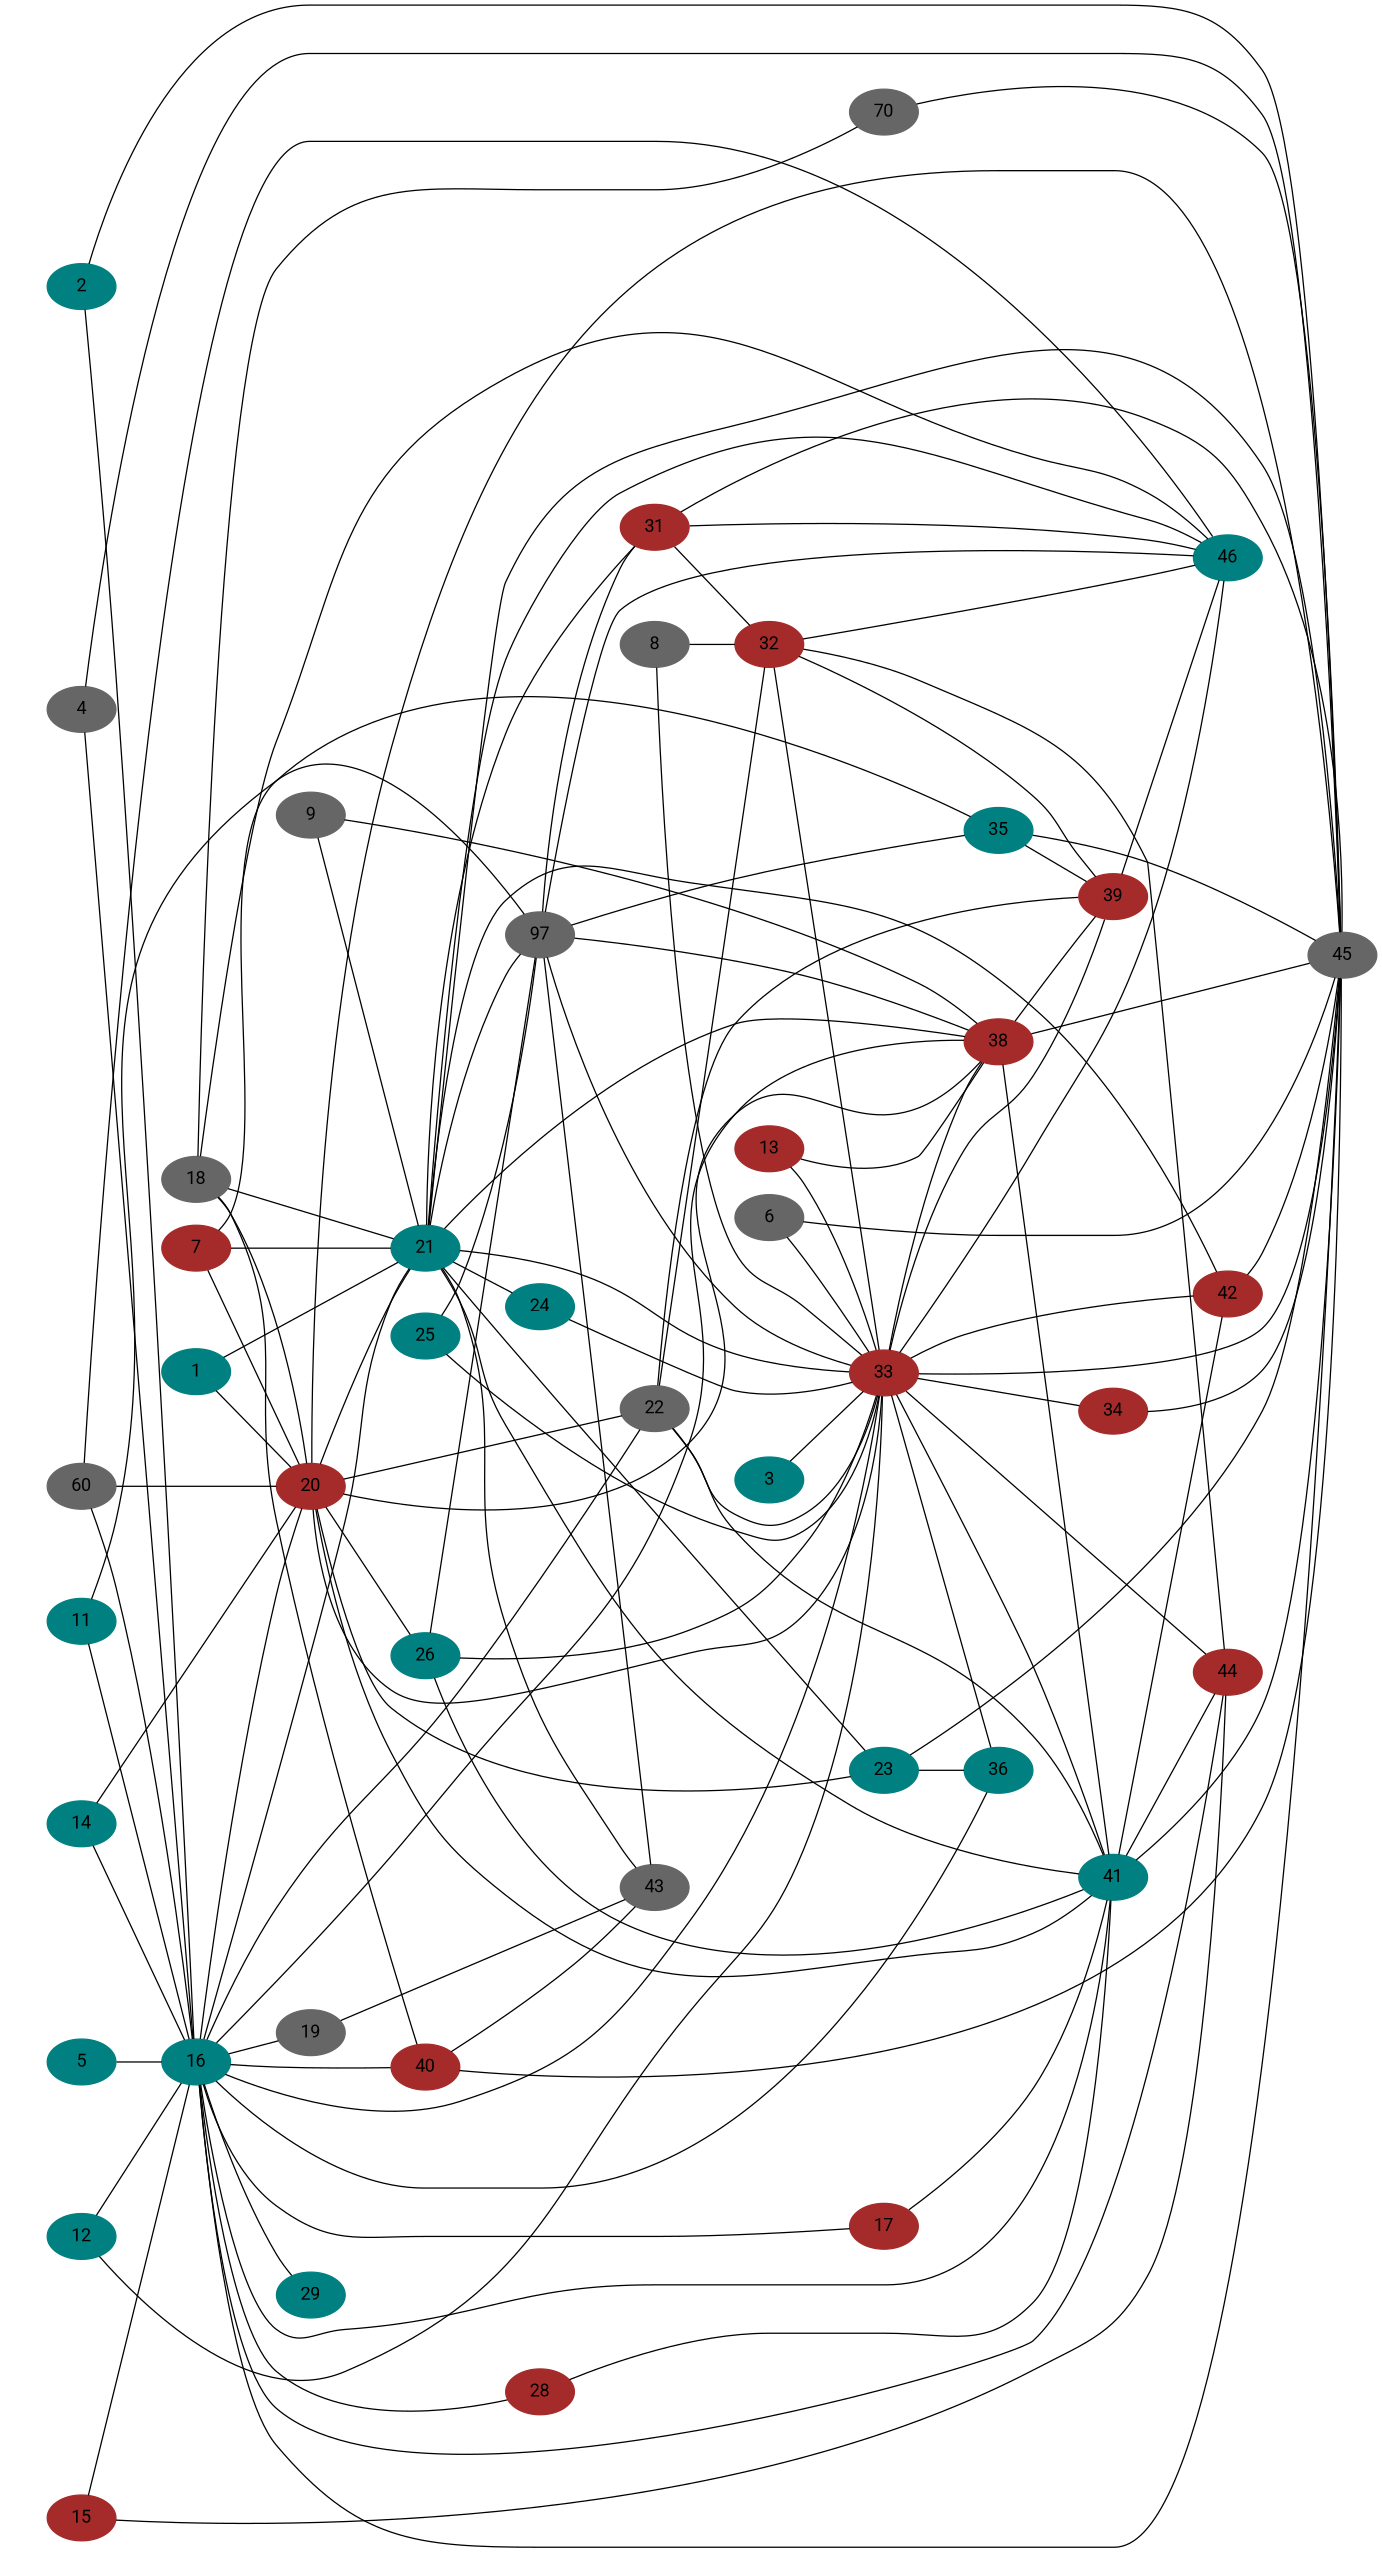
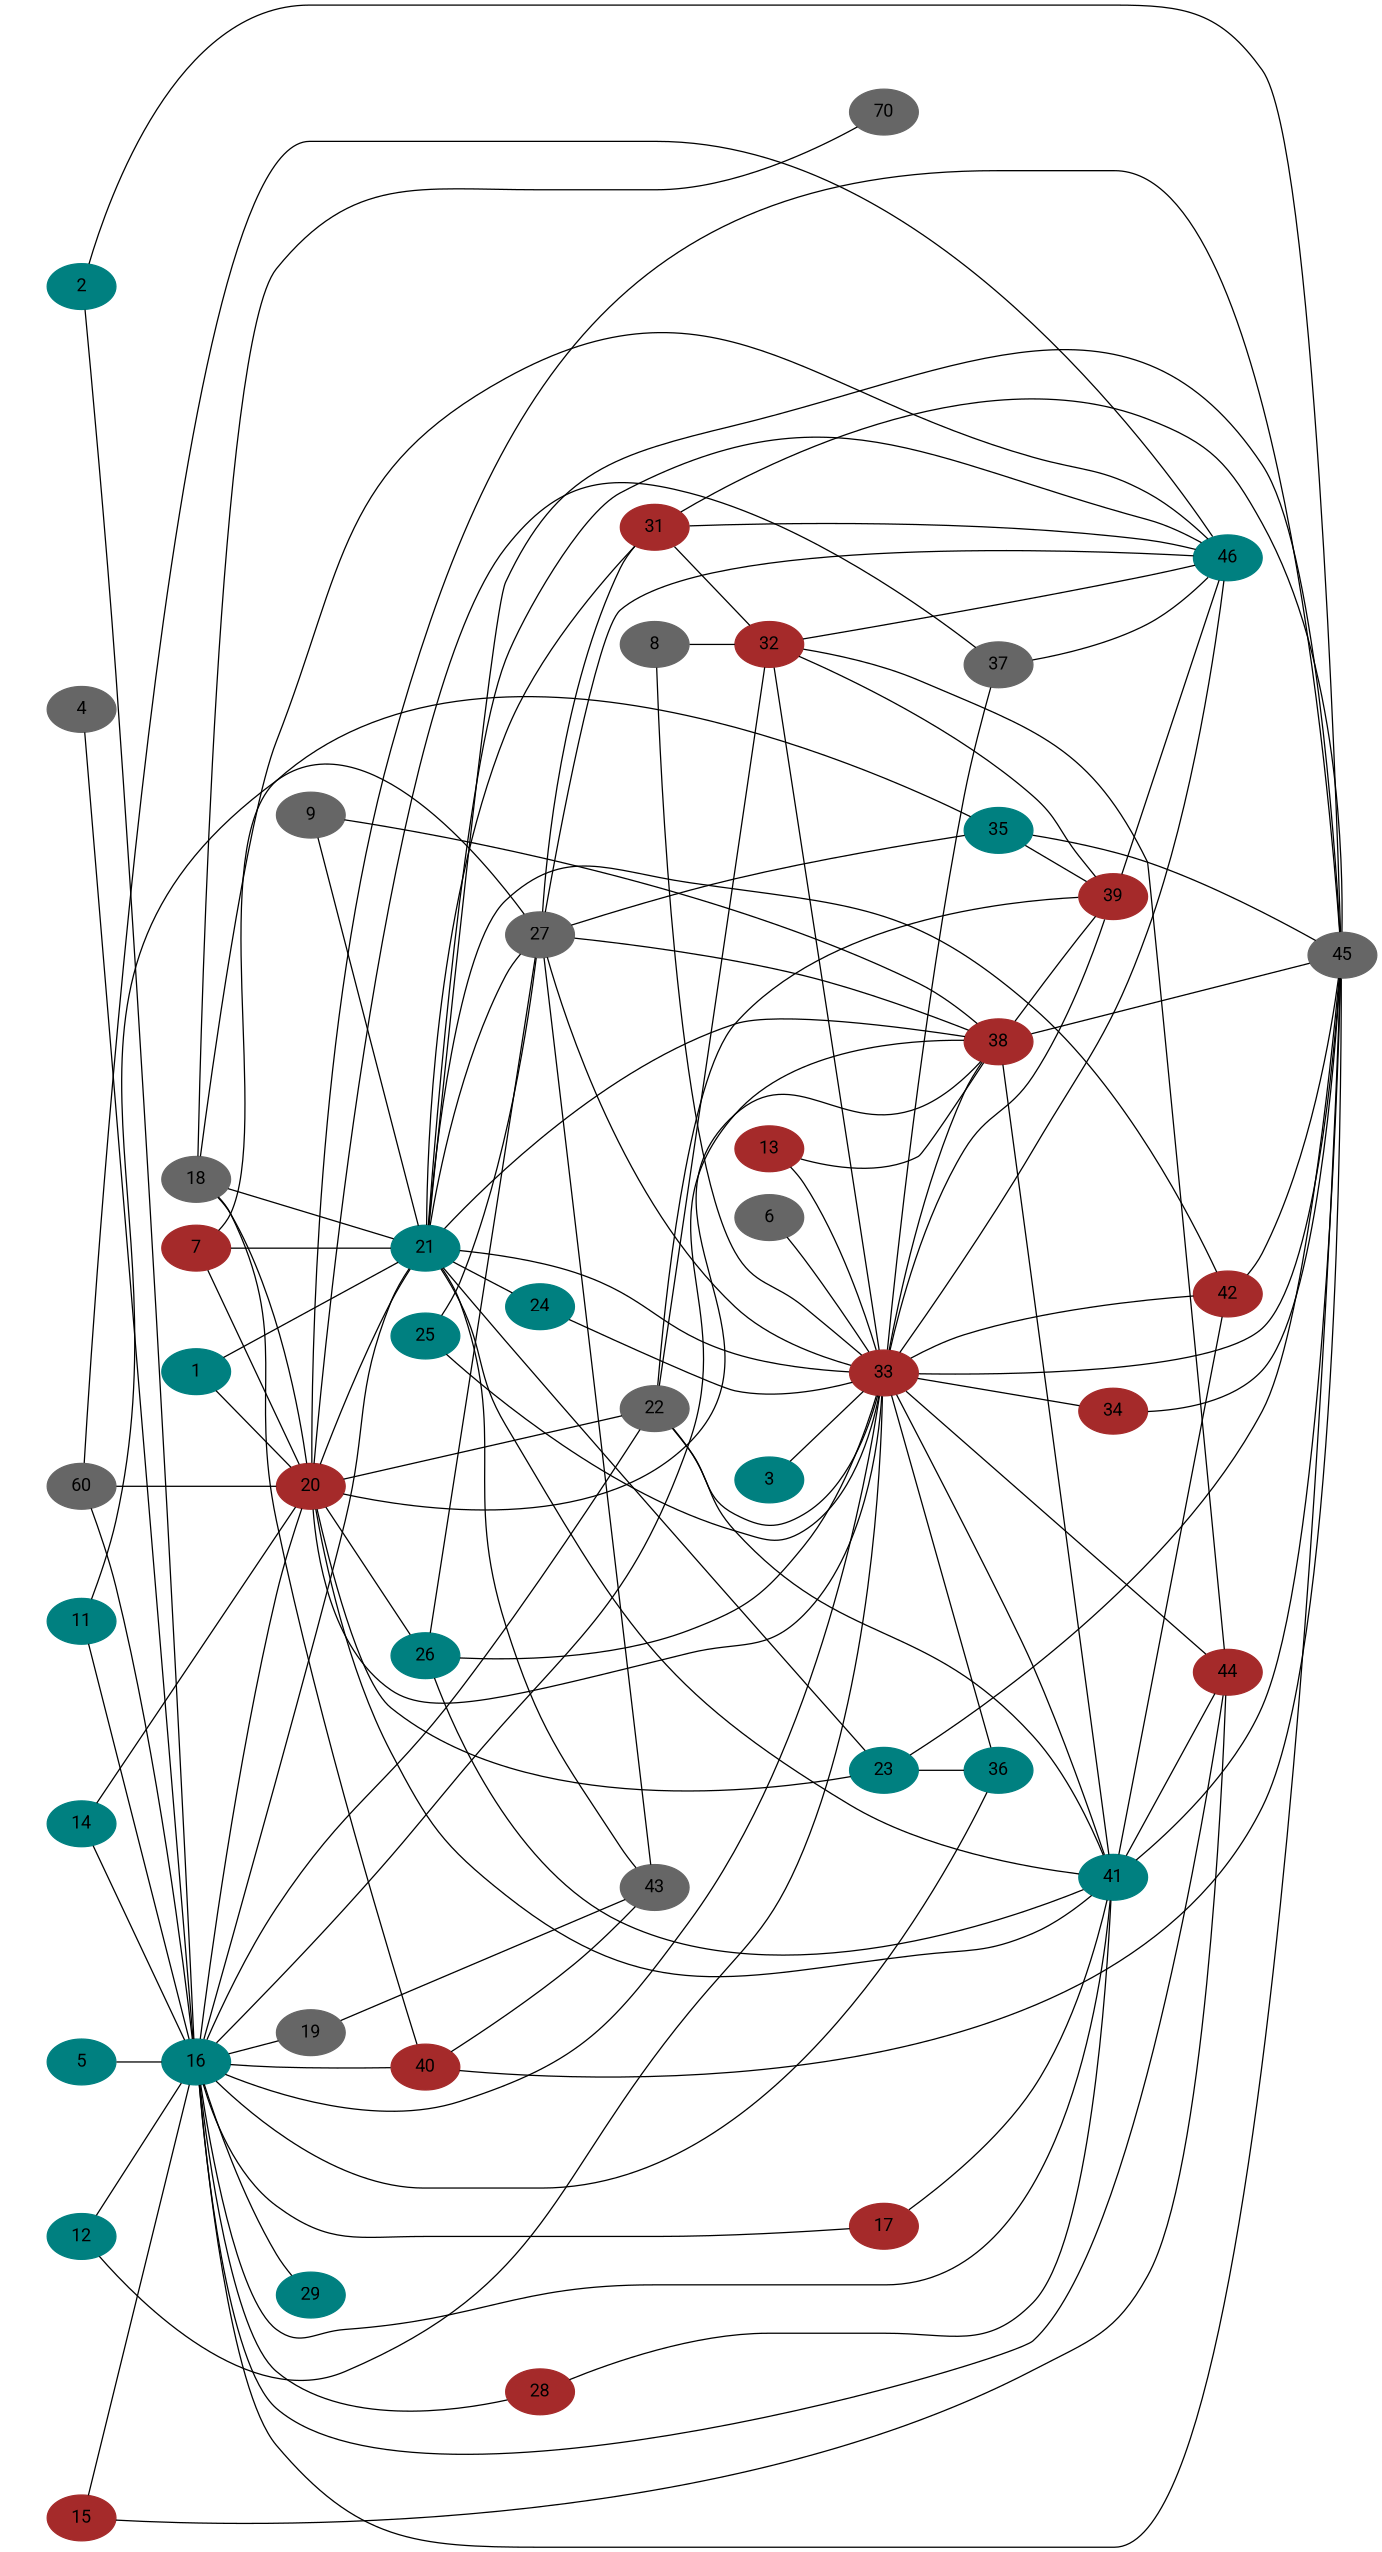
(860, 53) -> none
(1266, 163) -> none
none -> (999, 665)
(540, 935) -> (540, 935)
(1139, 1231) -> none
